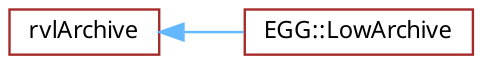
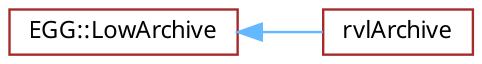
(214, 32) -> (293, 32)
